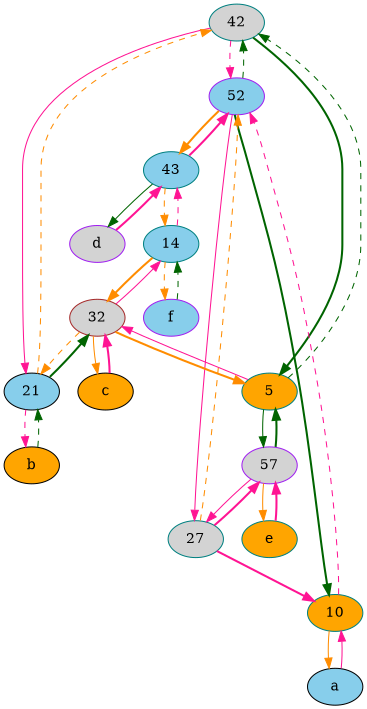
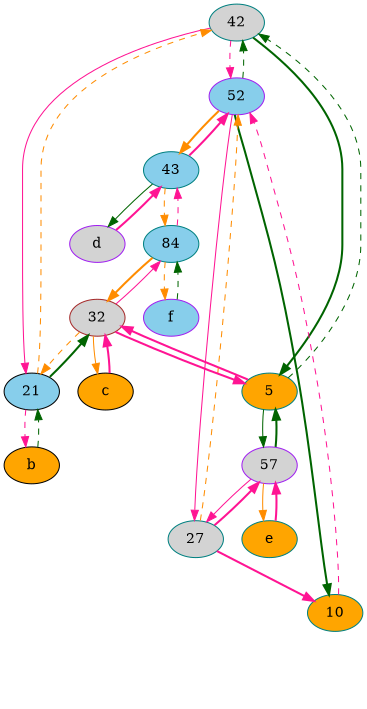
(171, 244) -> (171, 244)
(190, 356) -> (190, 356)
(175, 357) -> (175, 357)
(335, 687) -> none
